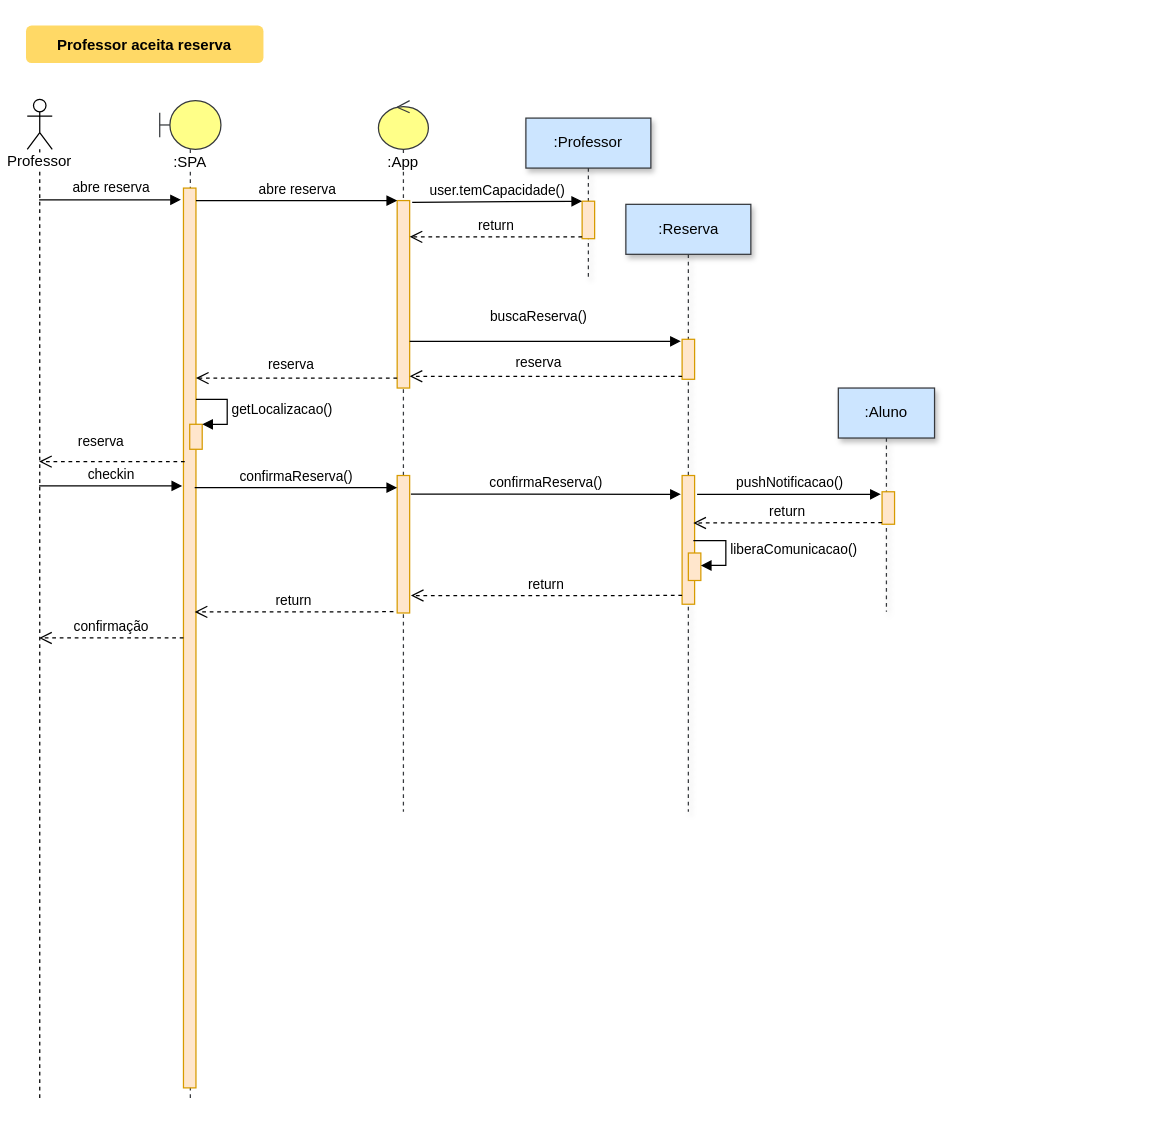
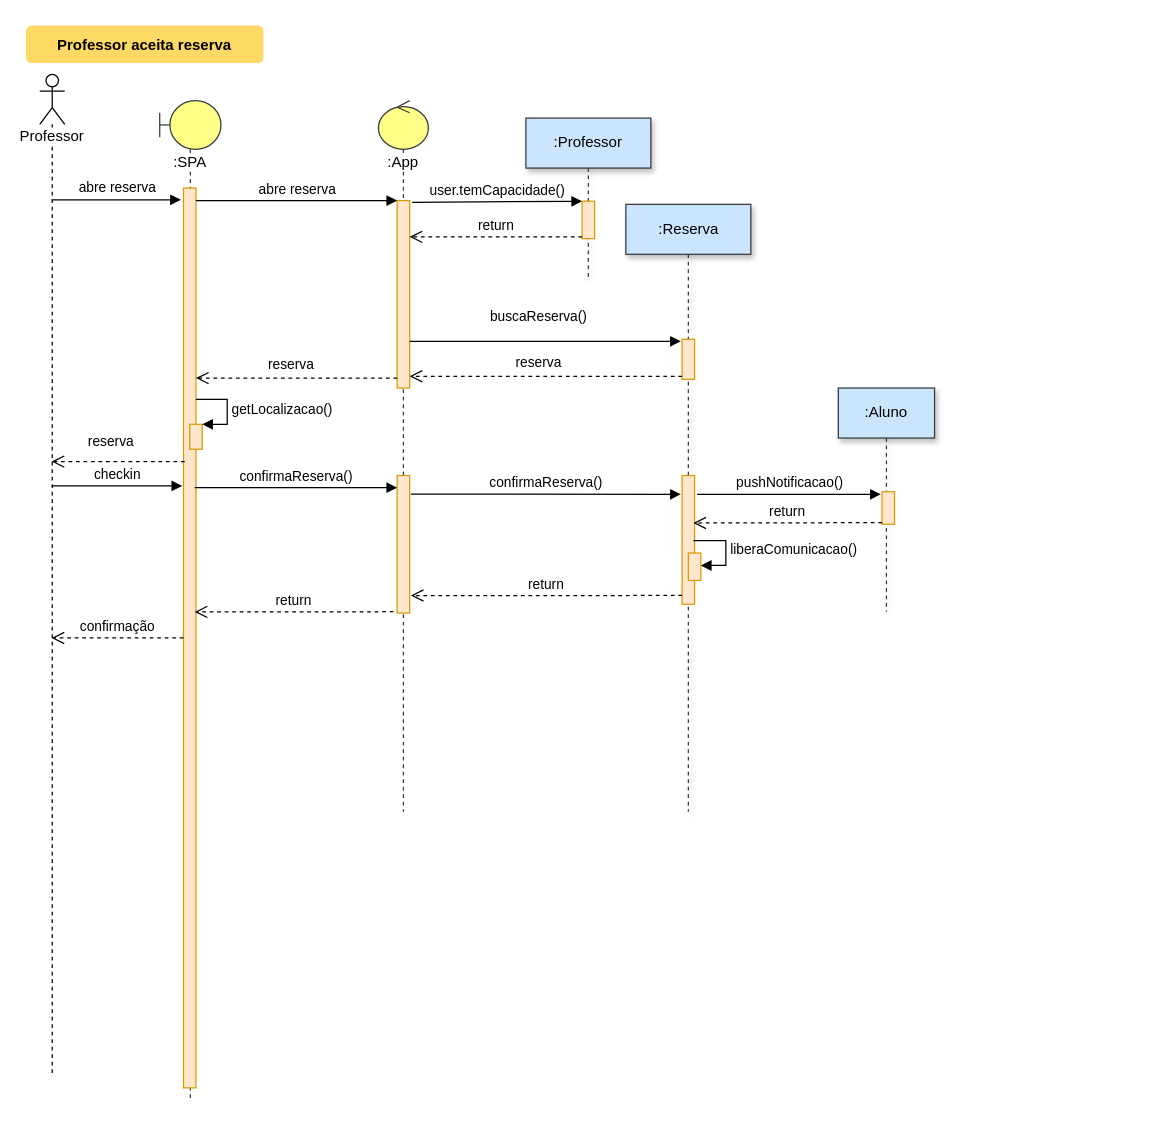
(39, 599) -> (52, 574)
